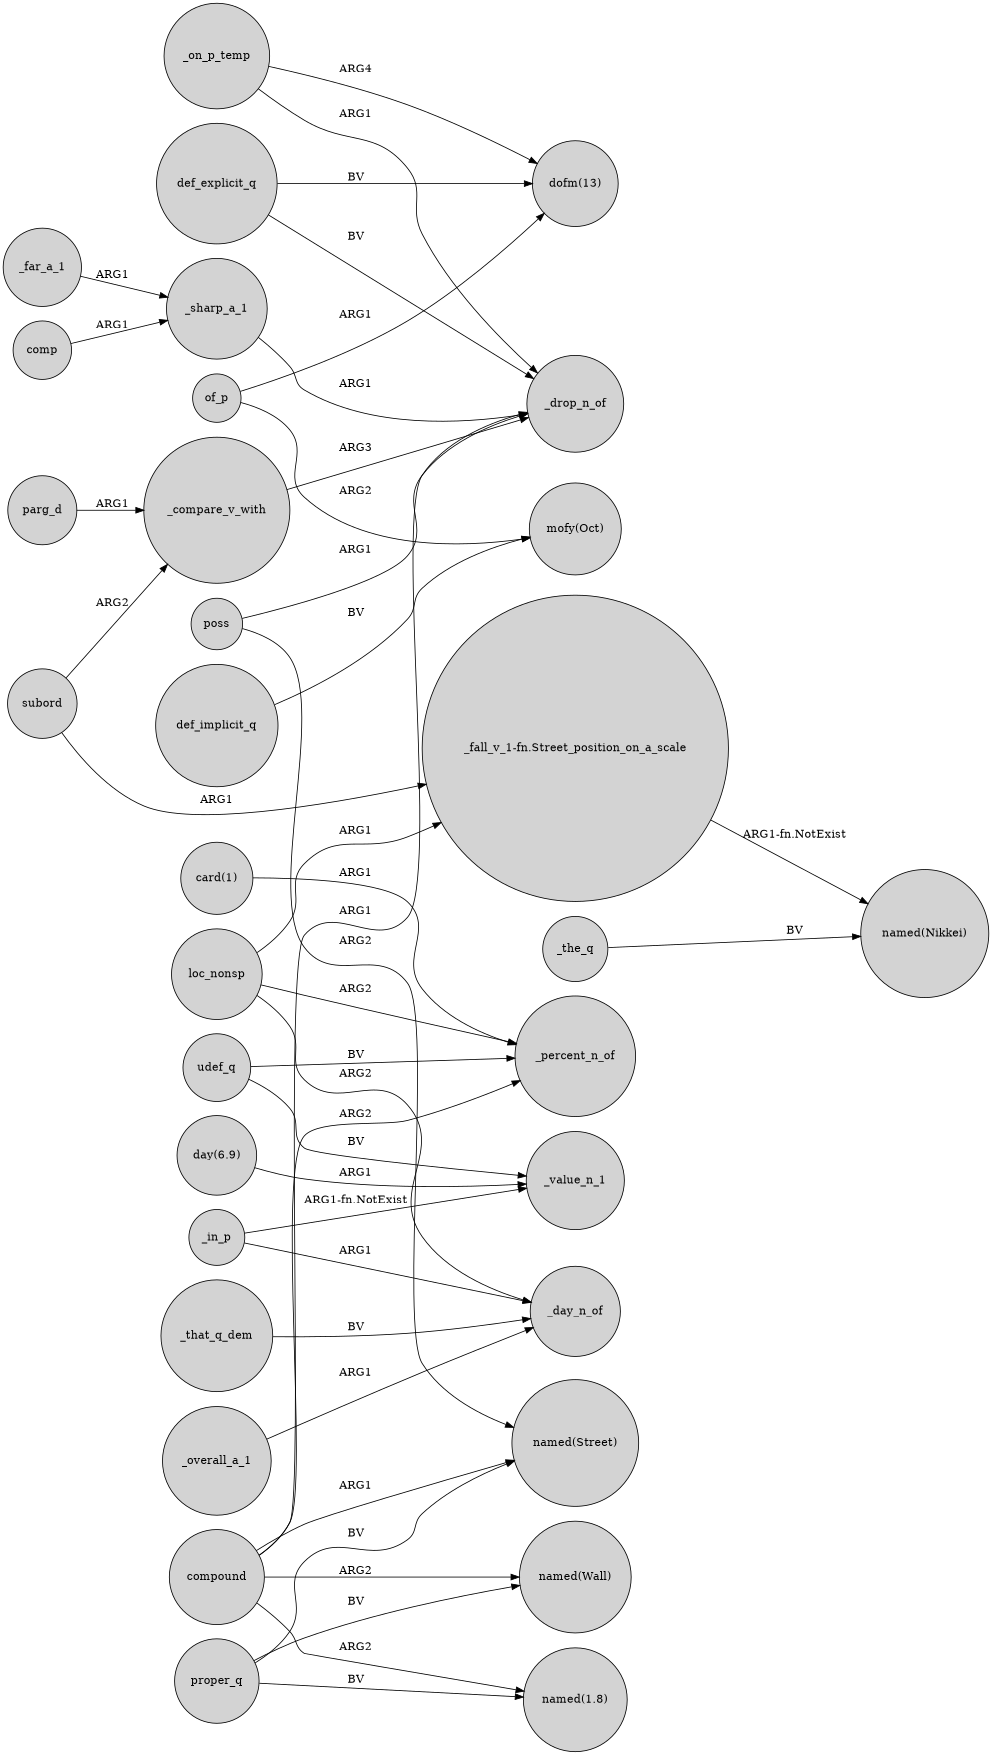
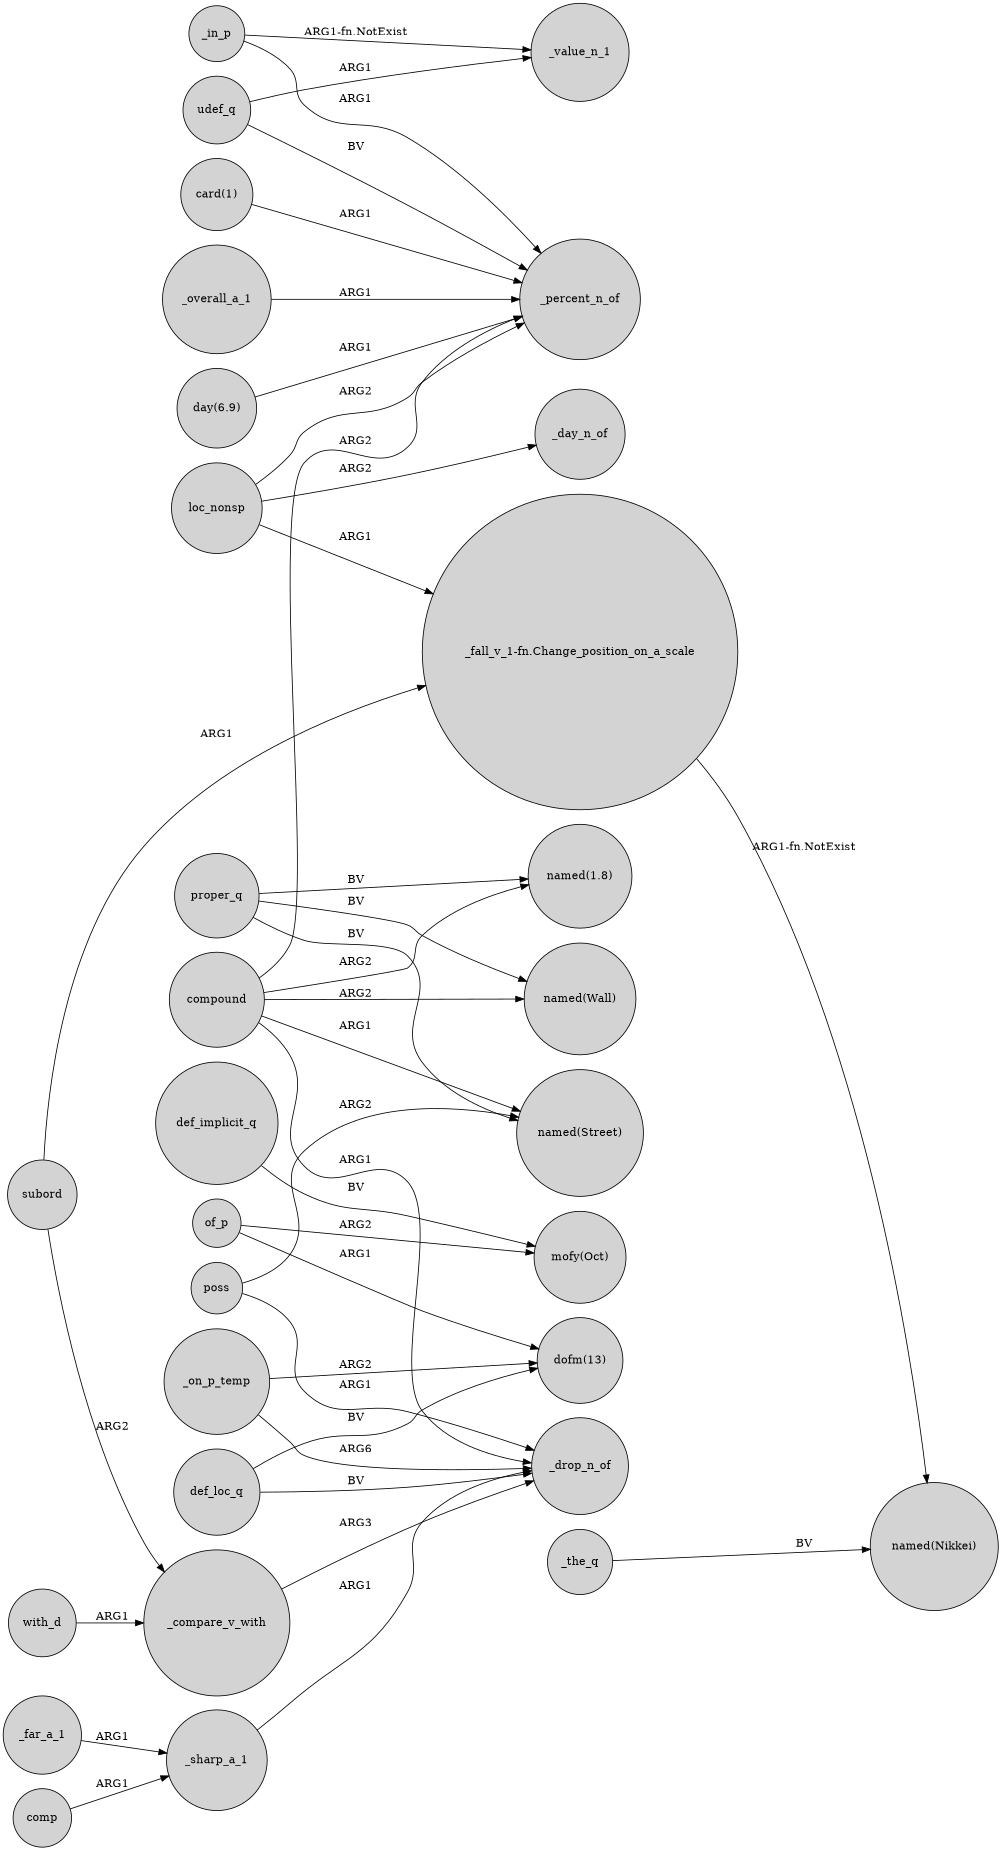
(356, 69) -> (356, 1365)
(356, 114) -> (356, 1449)
(217, 184) -> (217, 1492)
(42, 510) -> (42, 1623)
(575, 748) -> (580, 652)
(356, 1142) -> (356, 68)
(385, 1186) -> (385, 358)
(384, 1272) -> (391, 130)
(217, 1336) -> none
(396, 1383) -> (391, 299)
